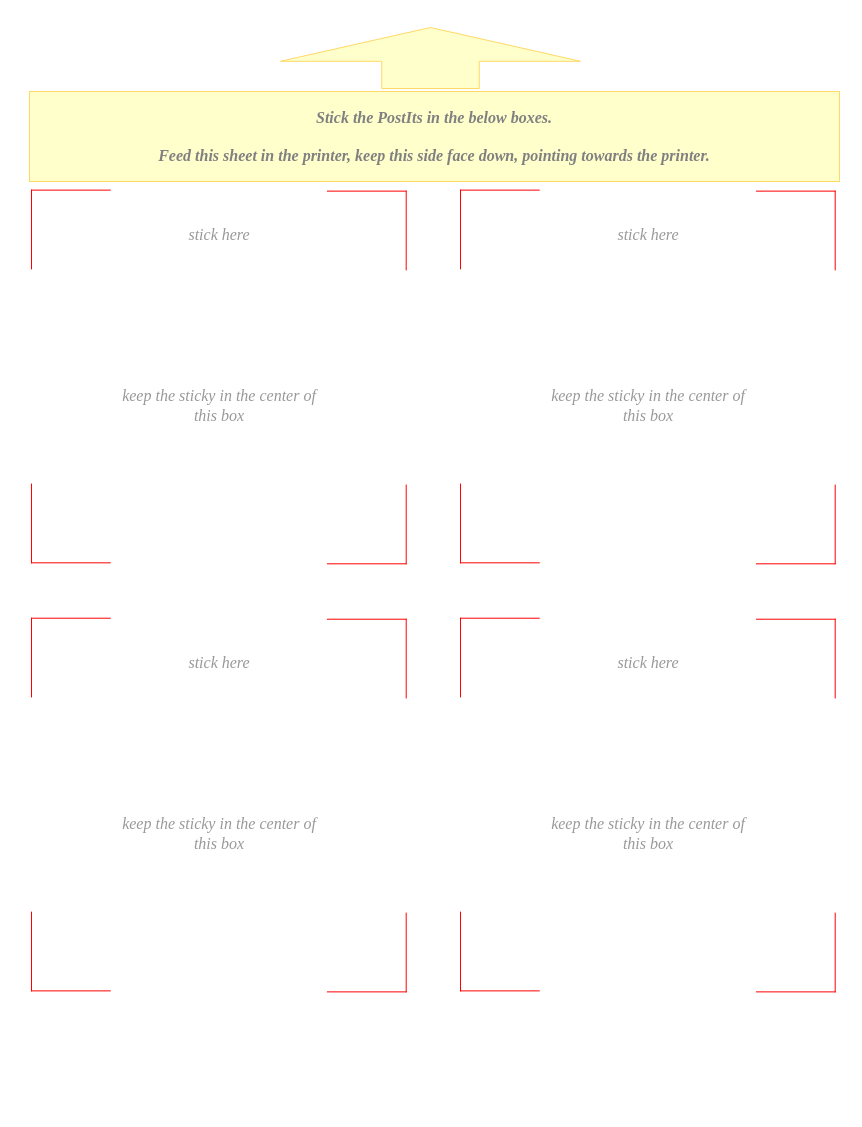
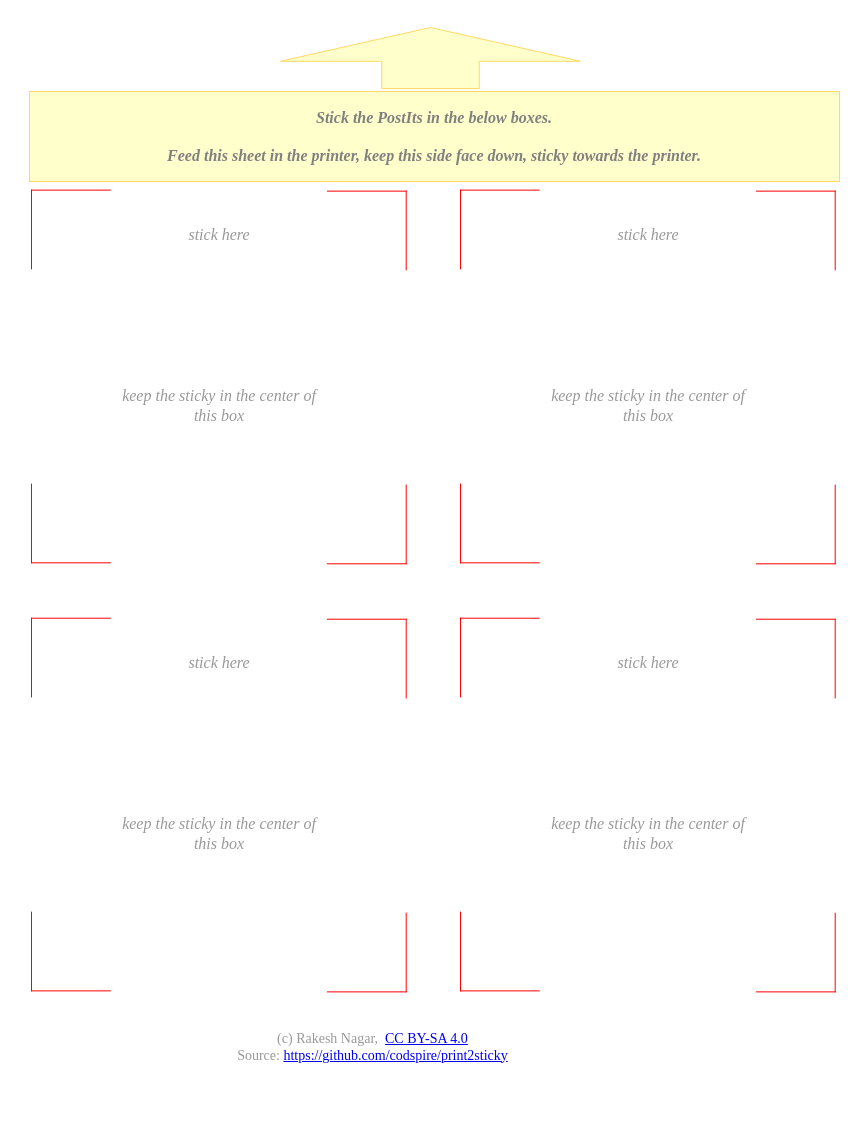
(435, 137) -> (435, 137)
none -> (373, 1047)
